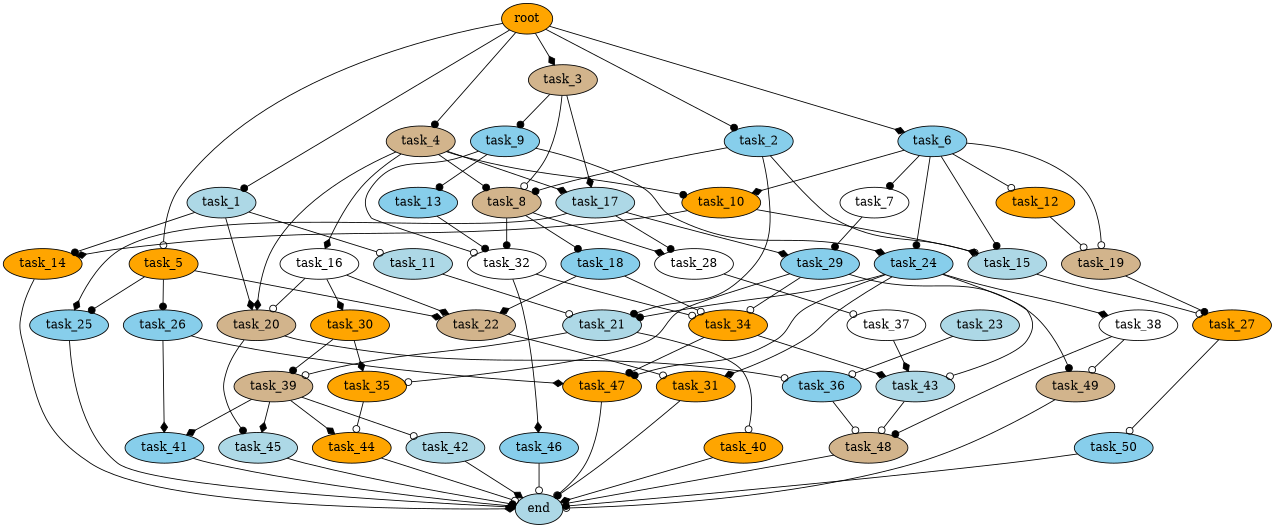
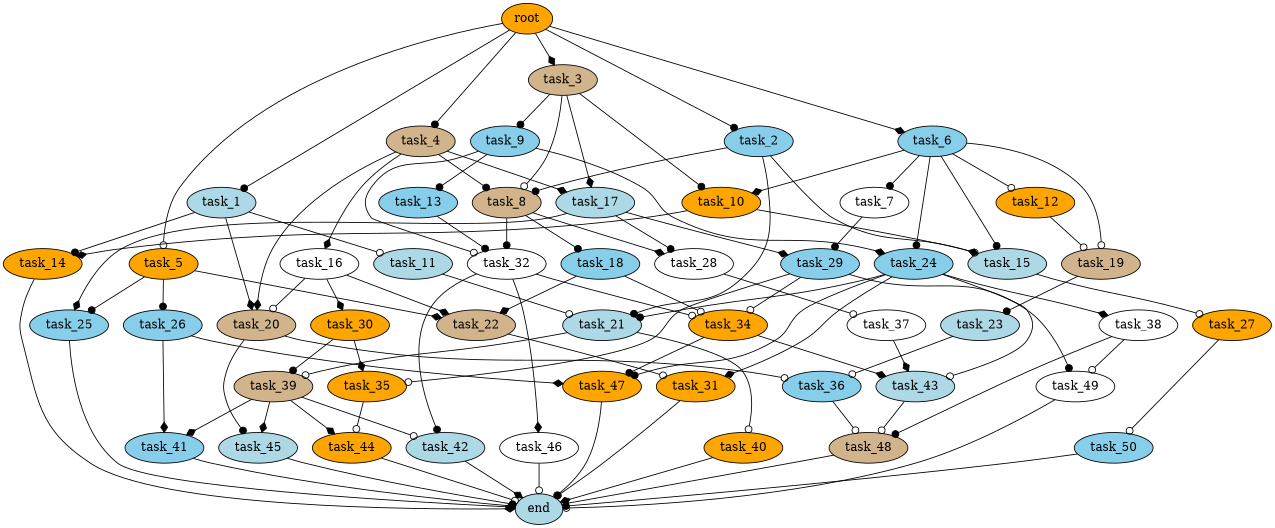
(562, 176) -> (639, 139)
(1163, 293) -> (1044, 293)
none -> (420, 338)
(1075, 387) -> (1075, 387)
(539, 448) -> (539, 448)
